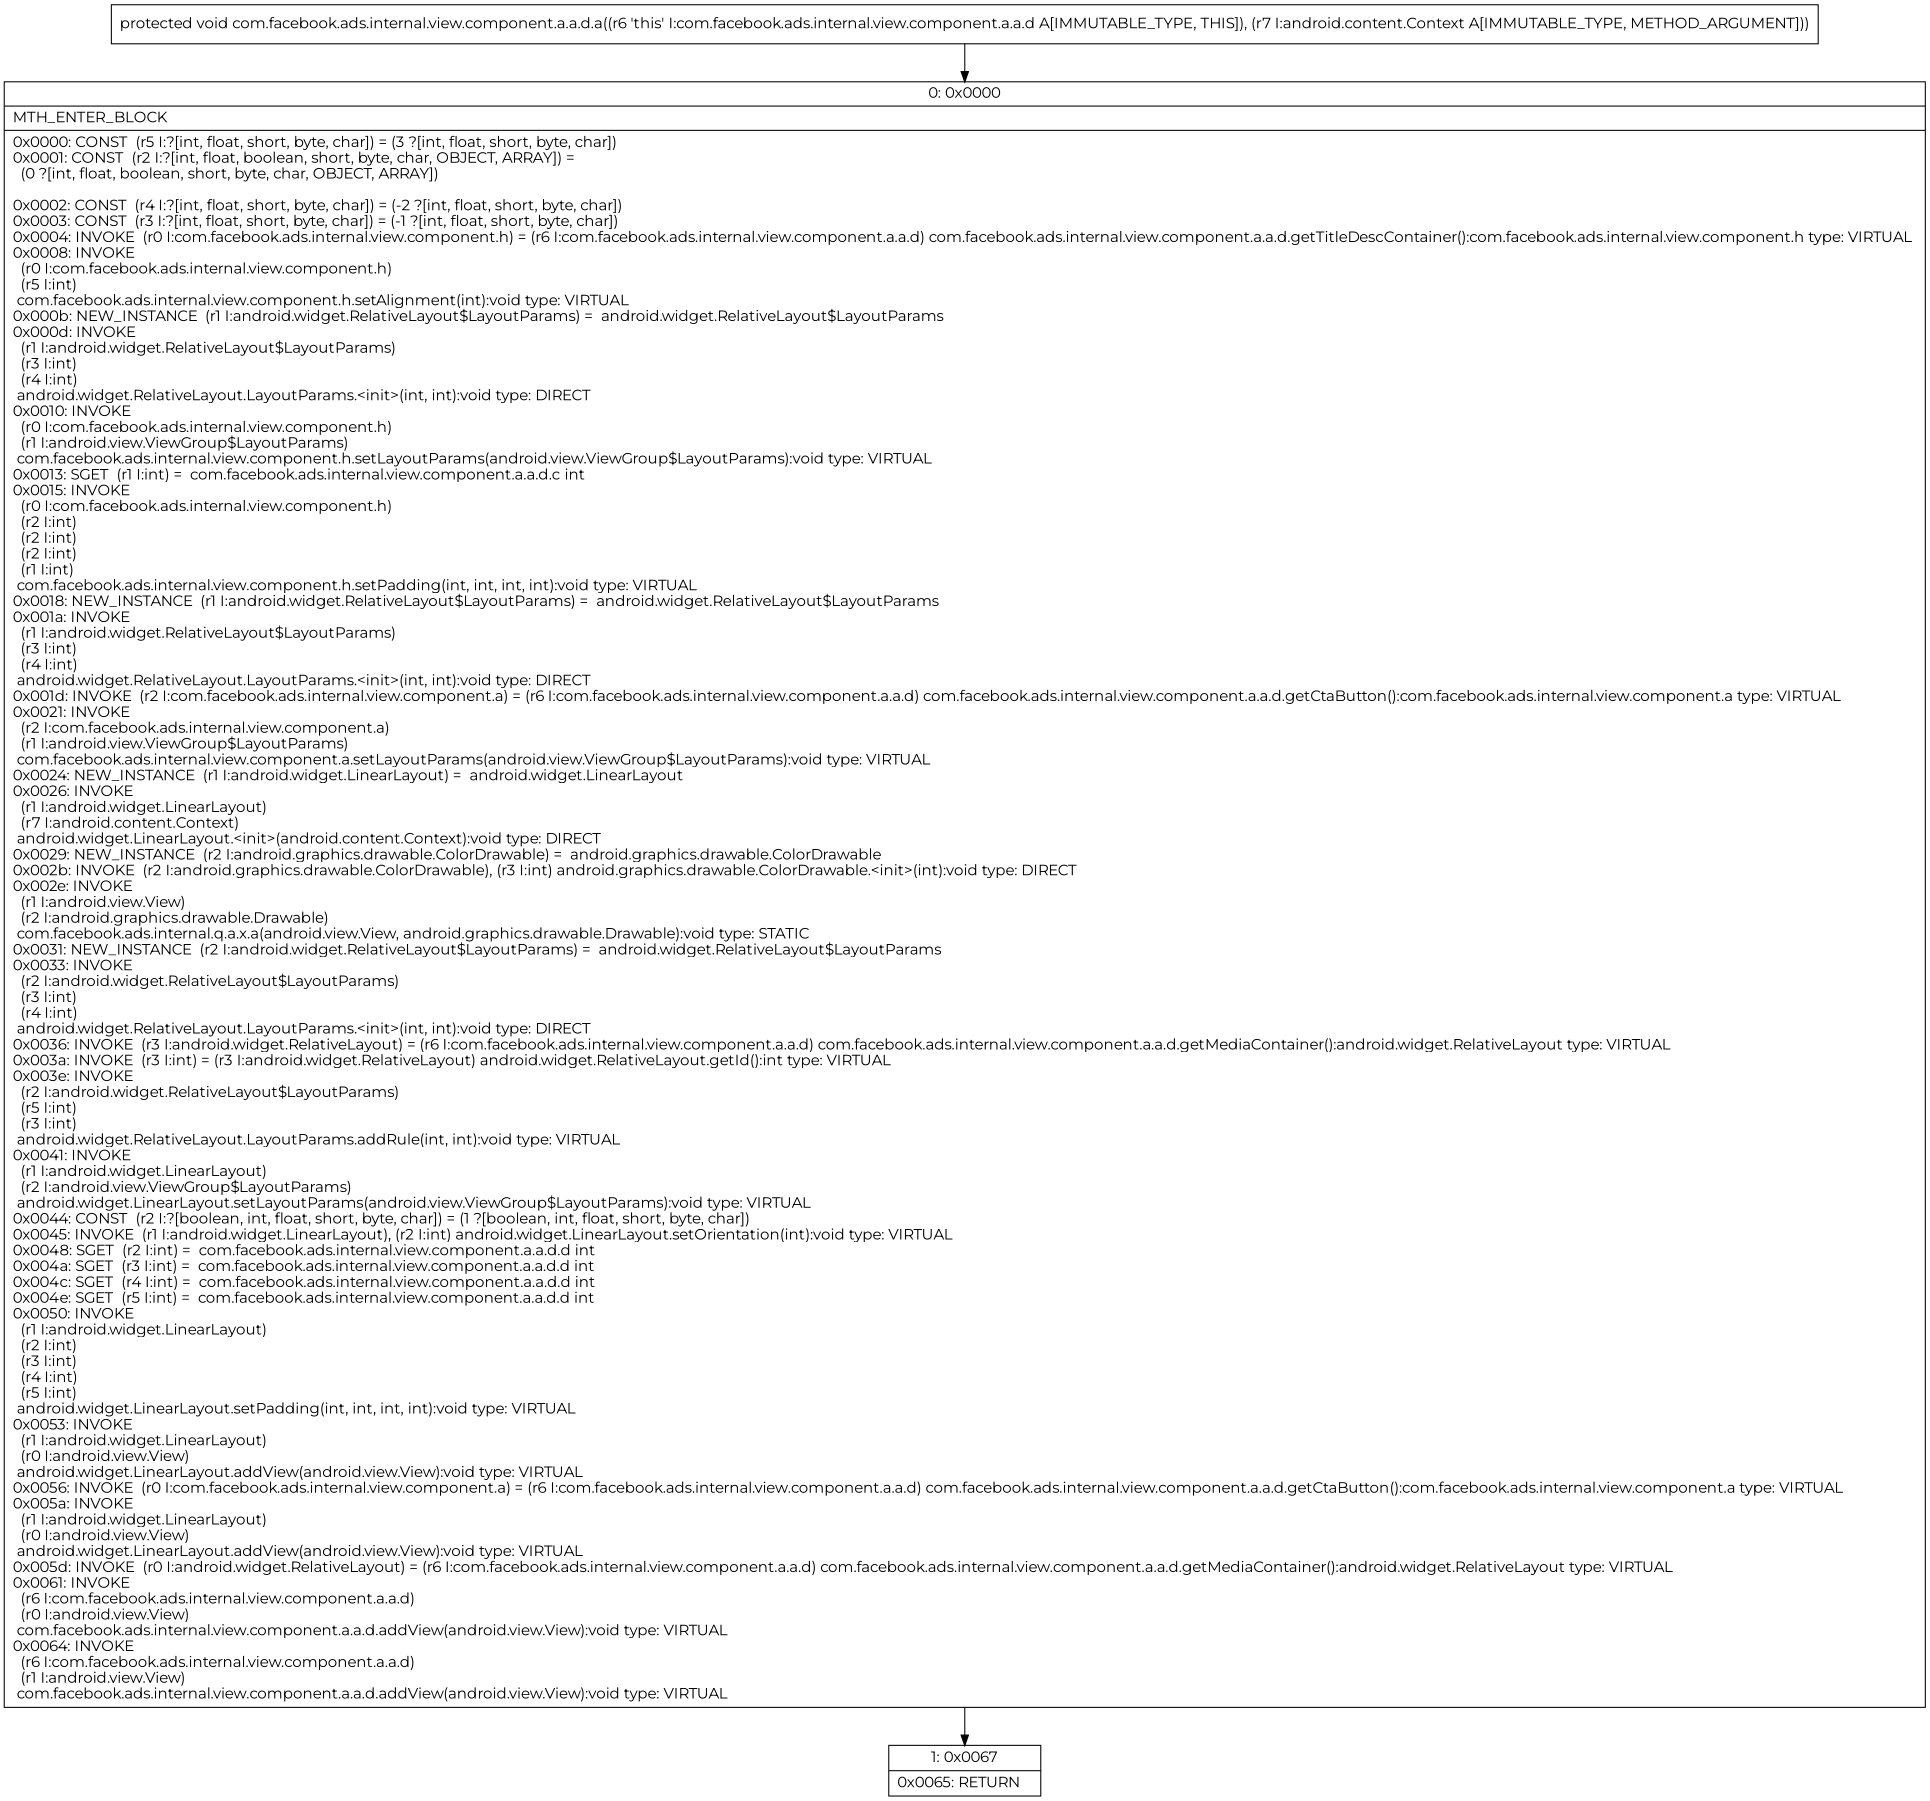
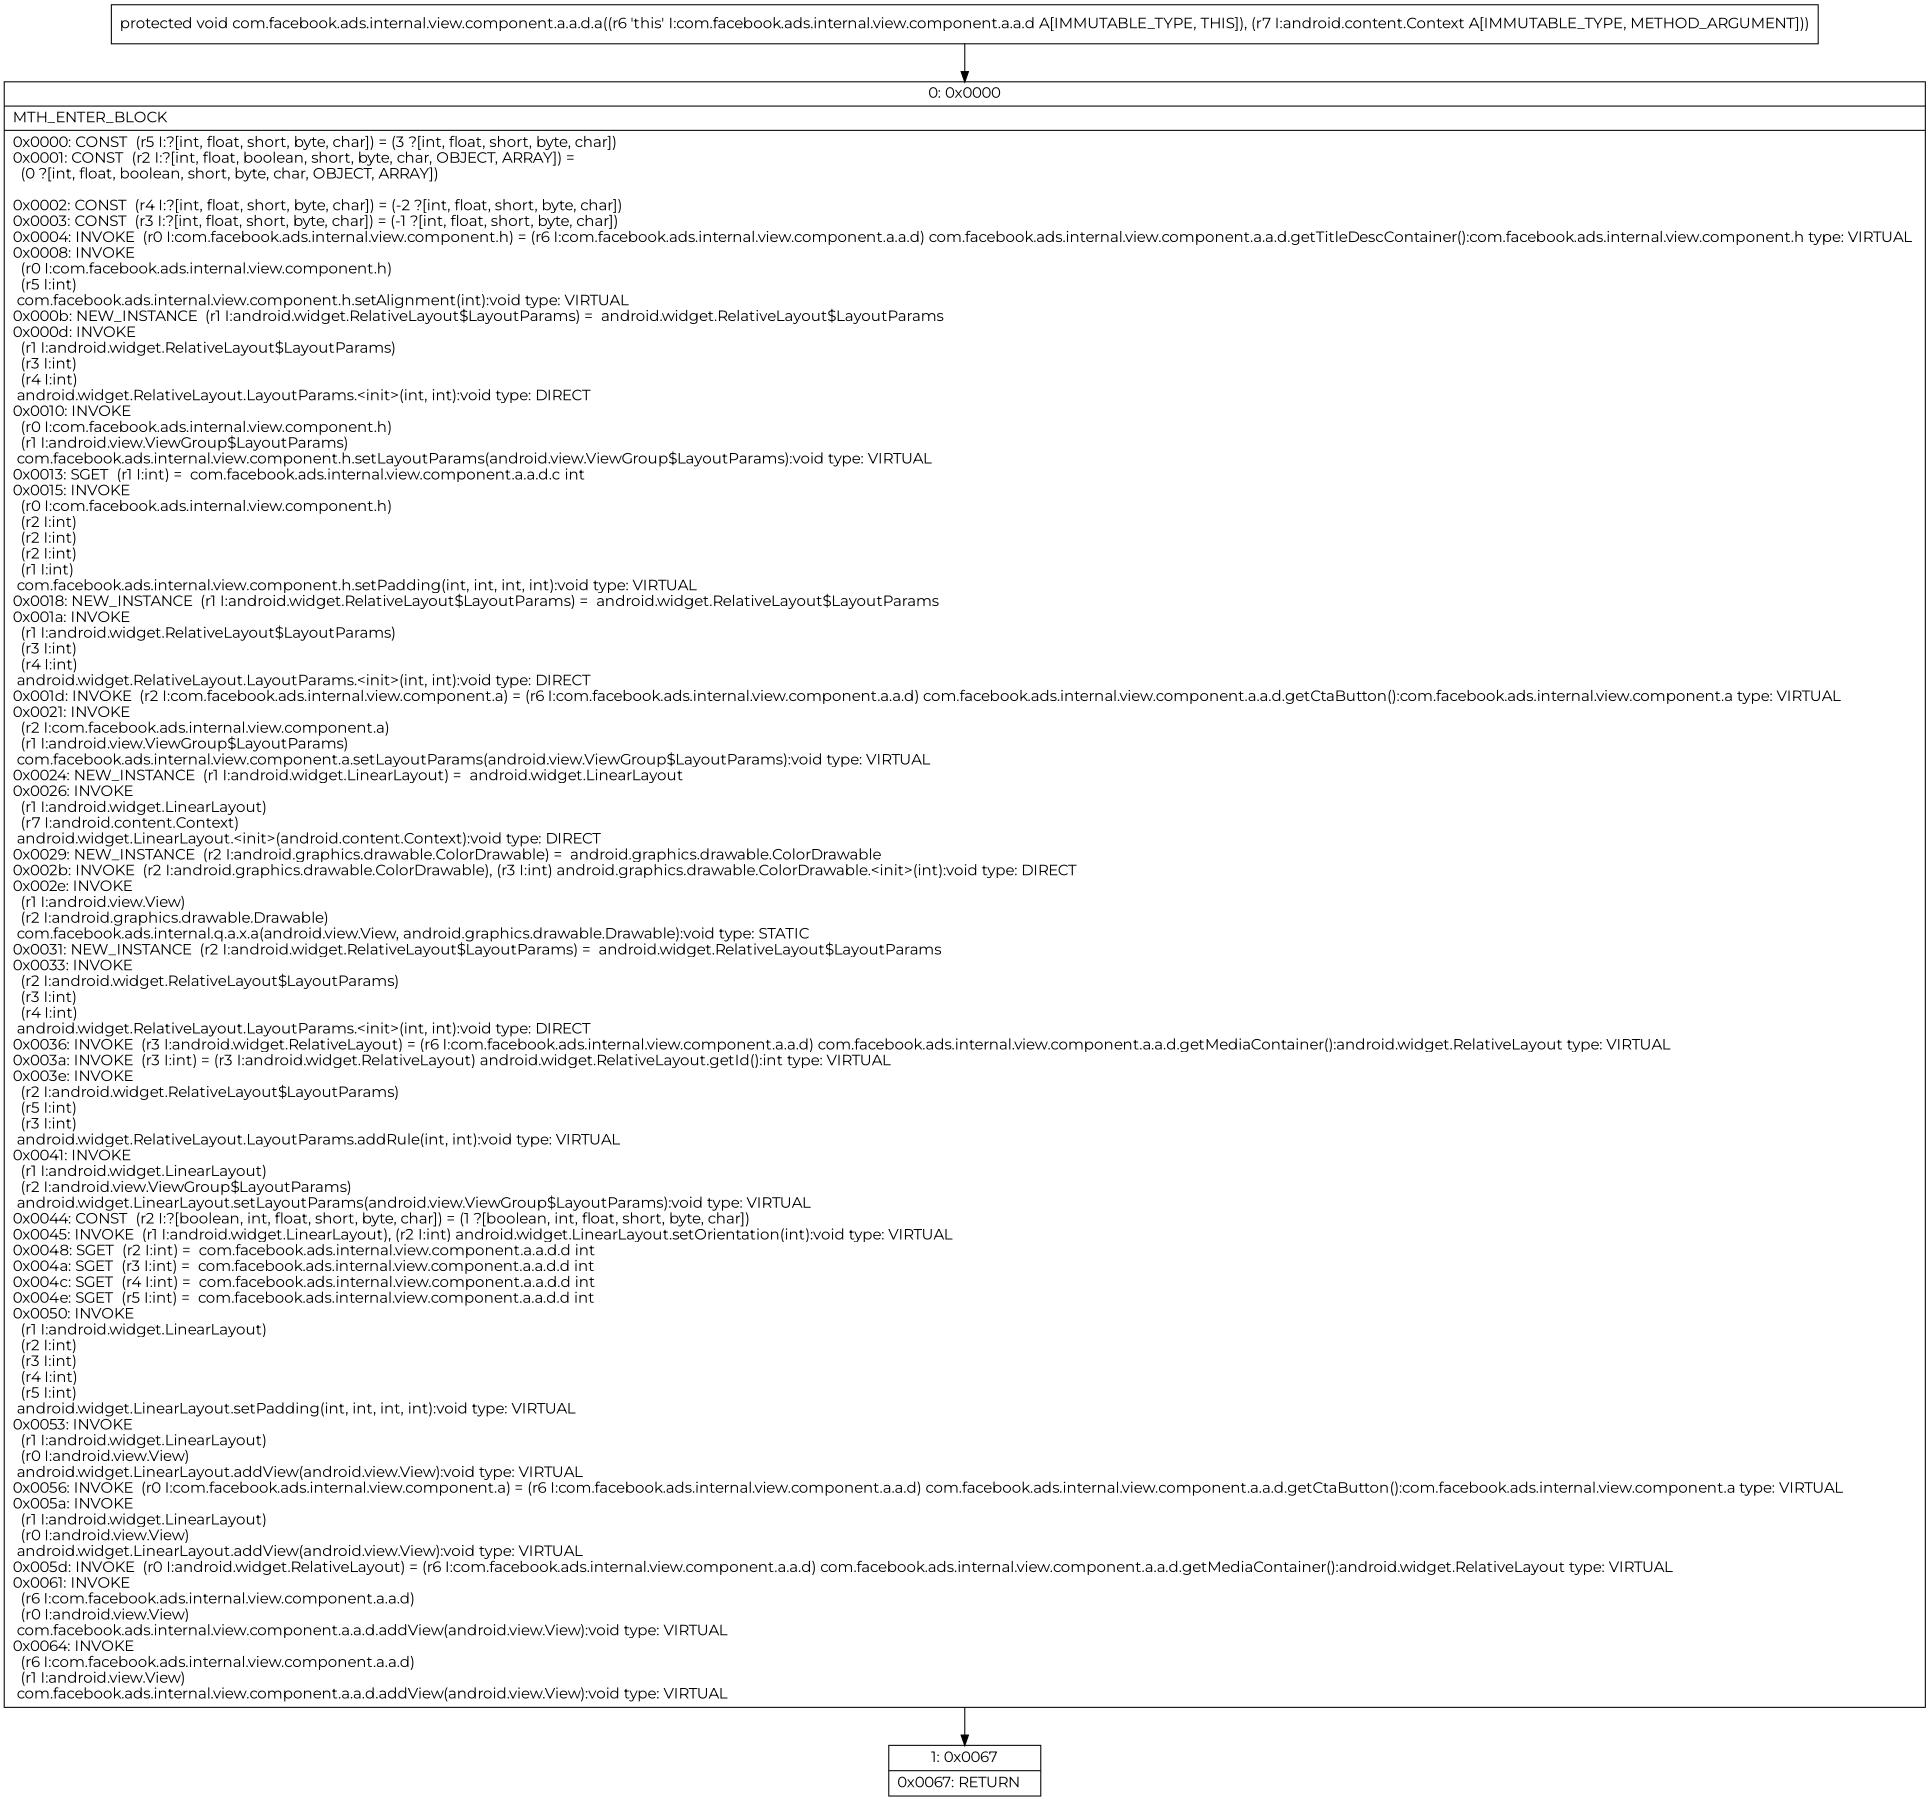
(965, 1783) -> (965, 1783)
